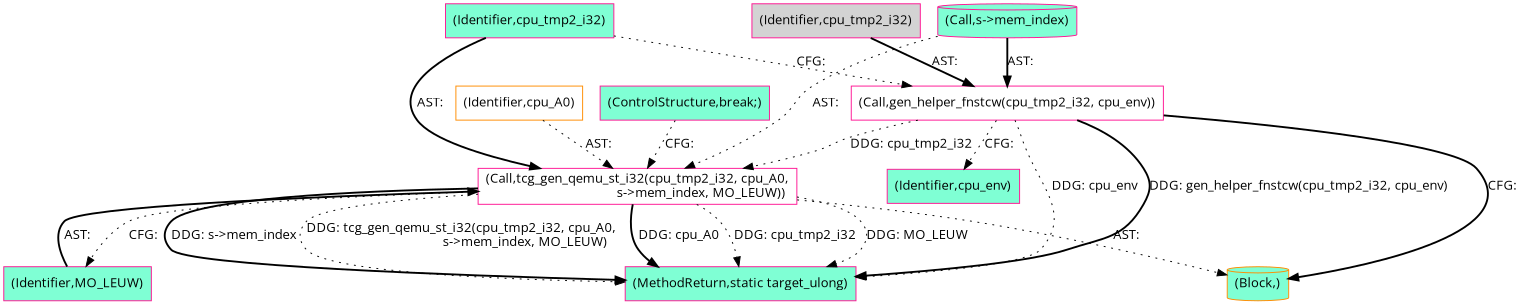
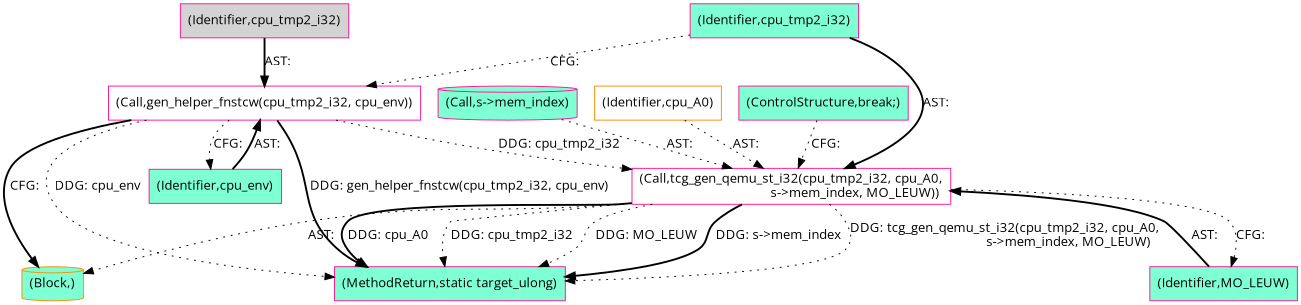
(1007, 57) -> (247, 151)
